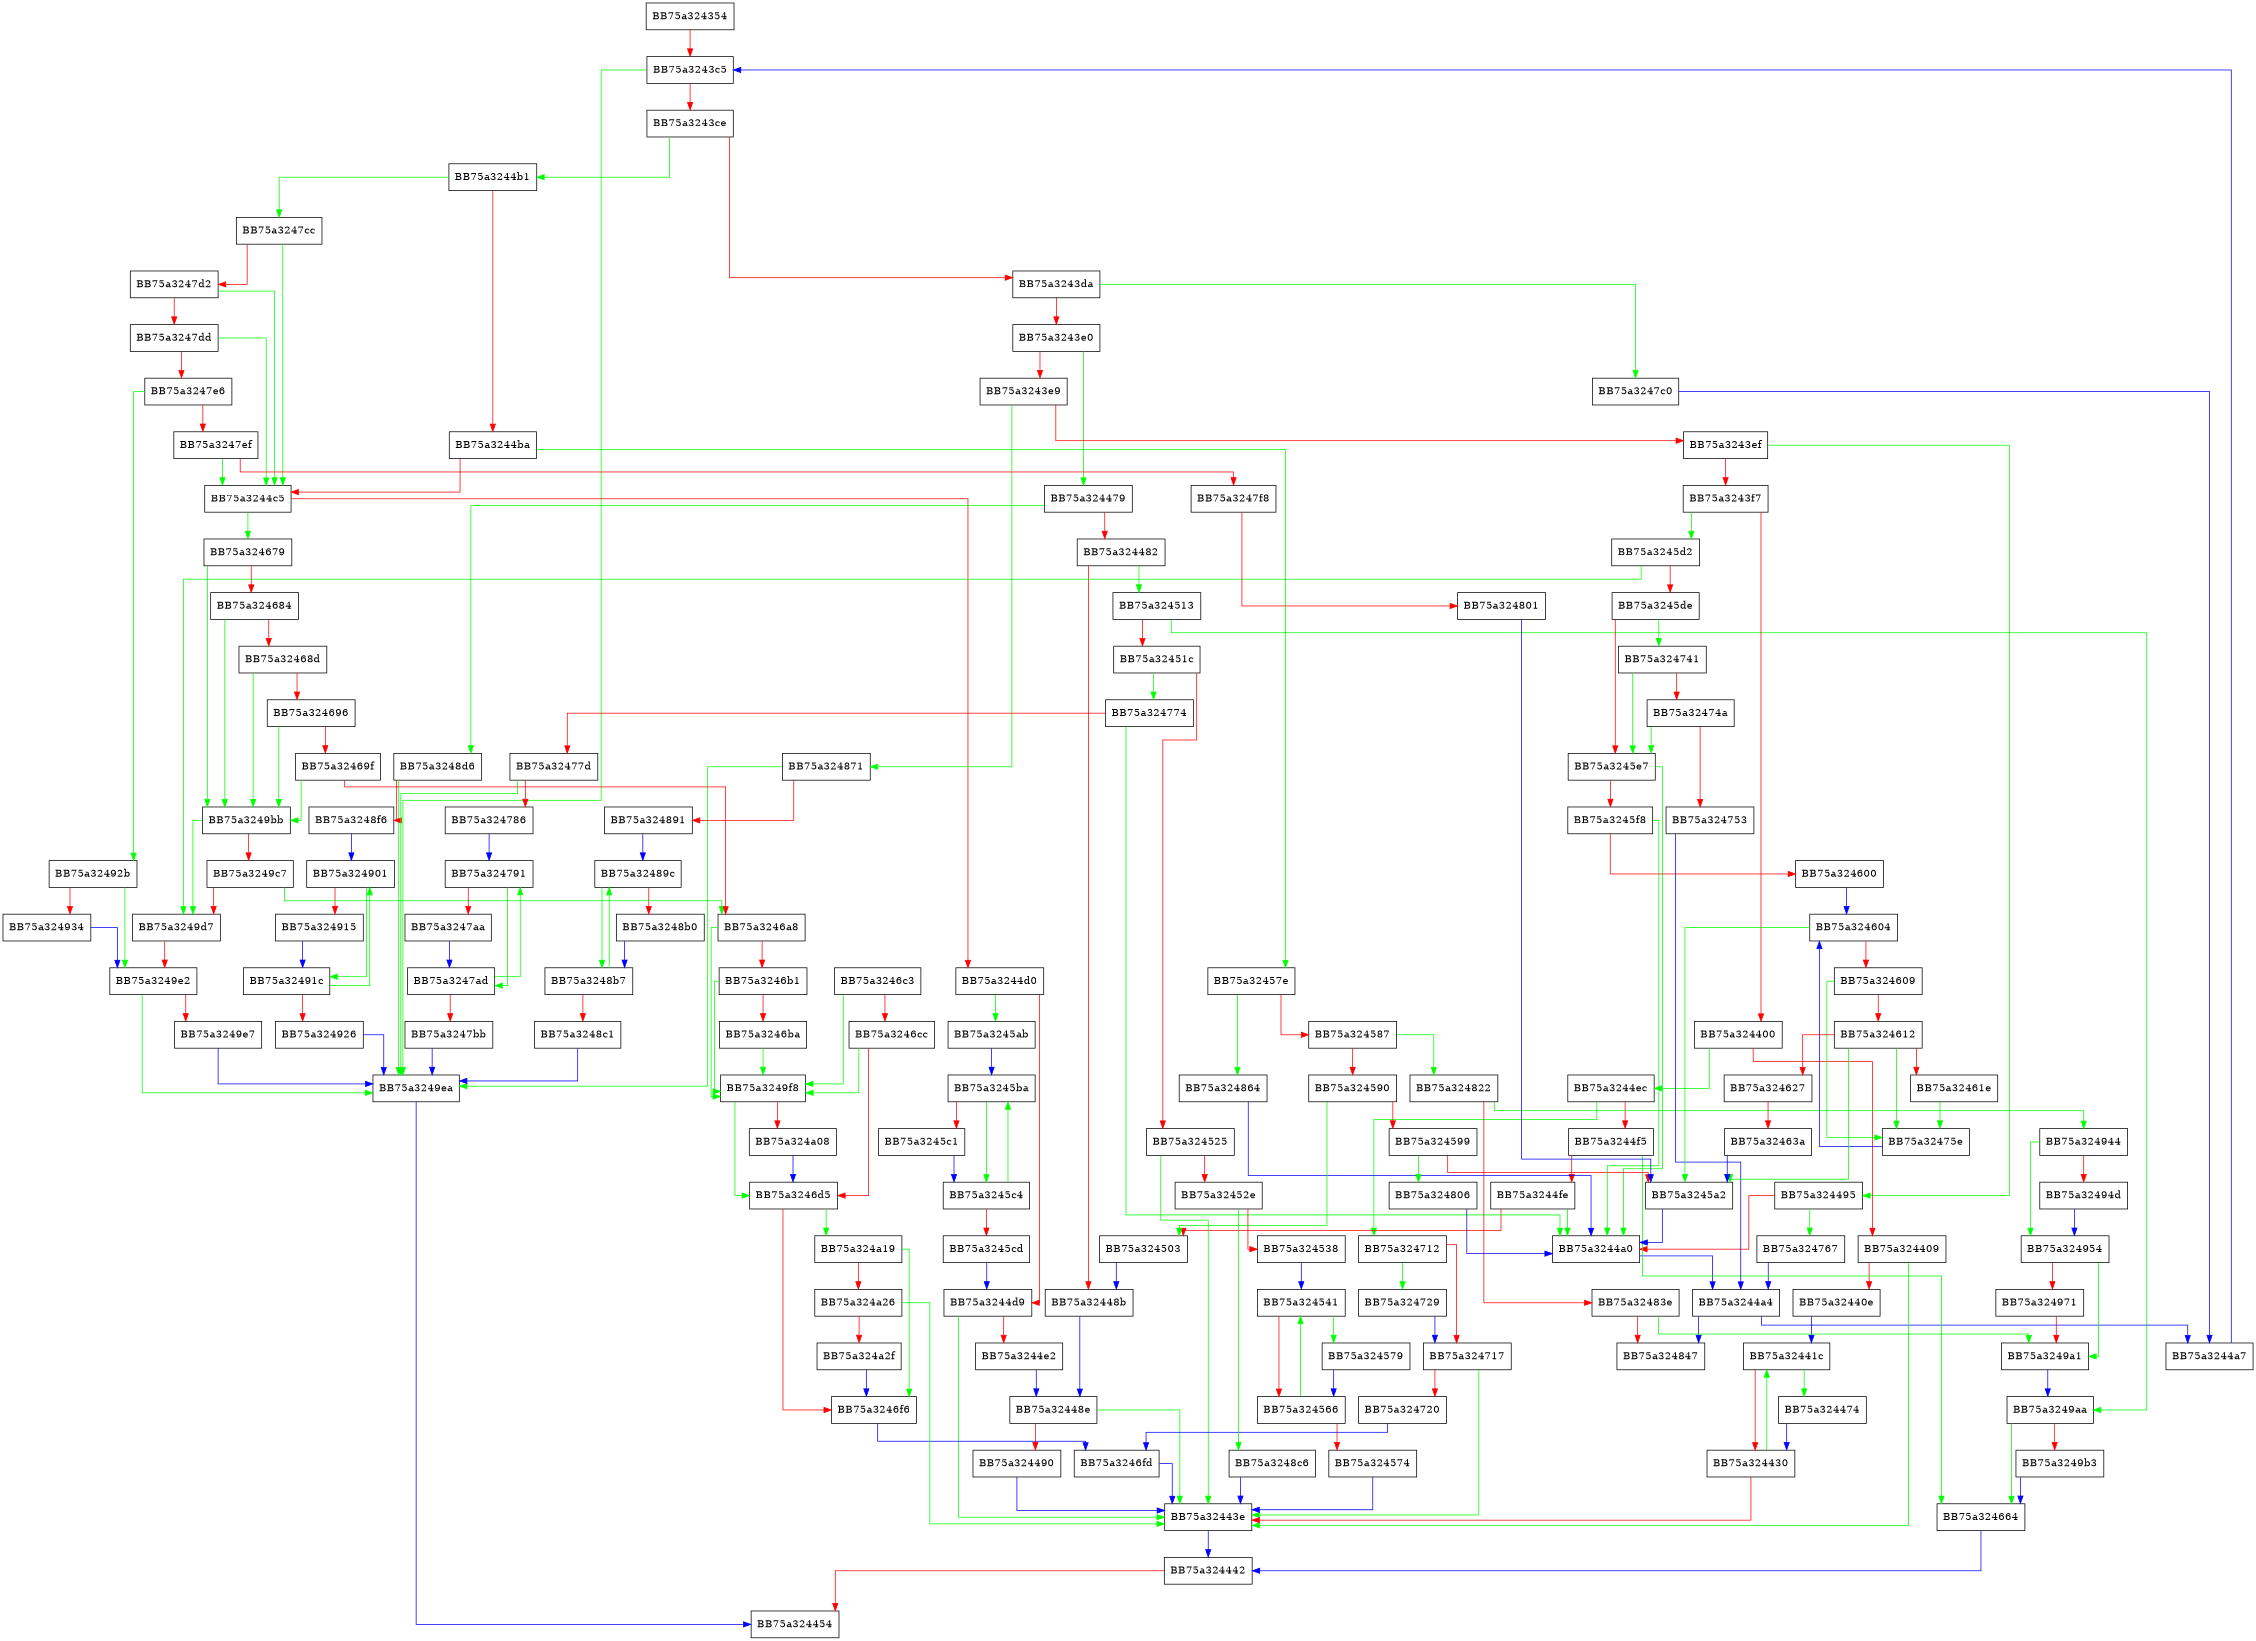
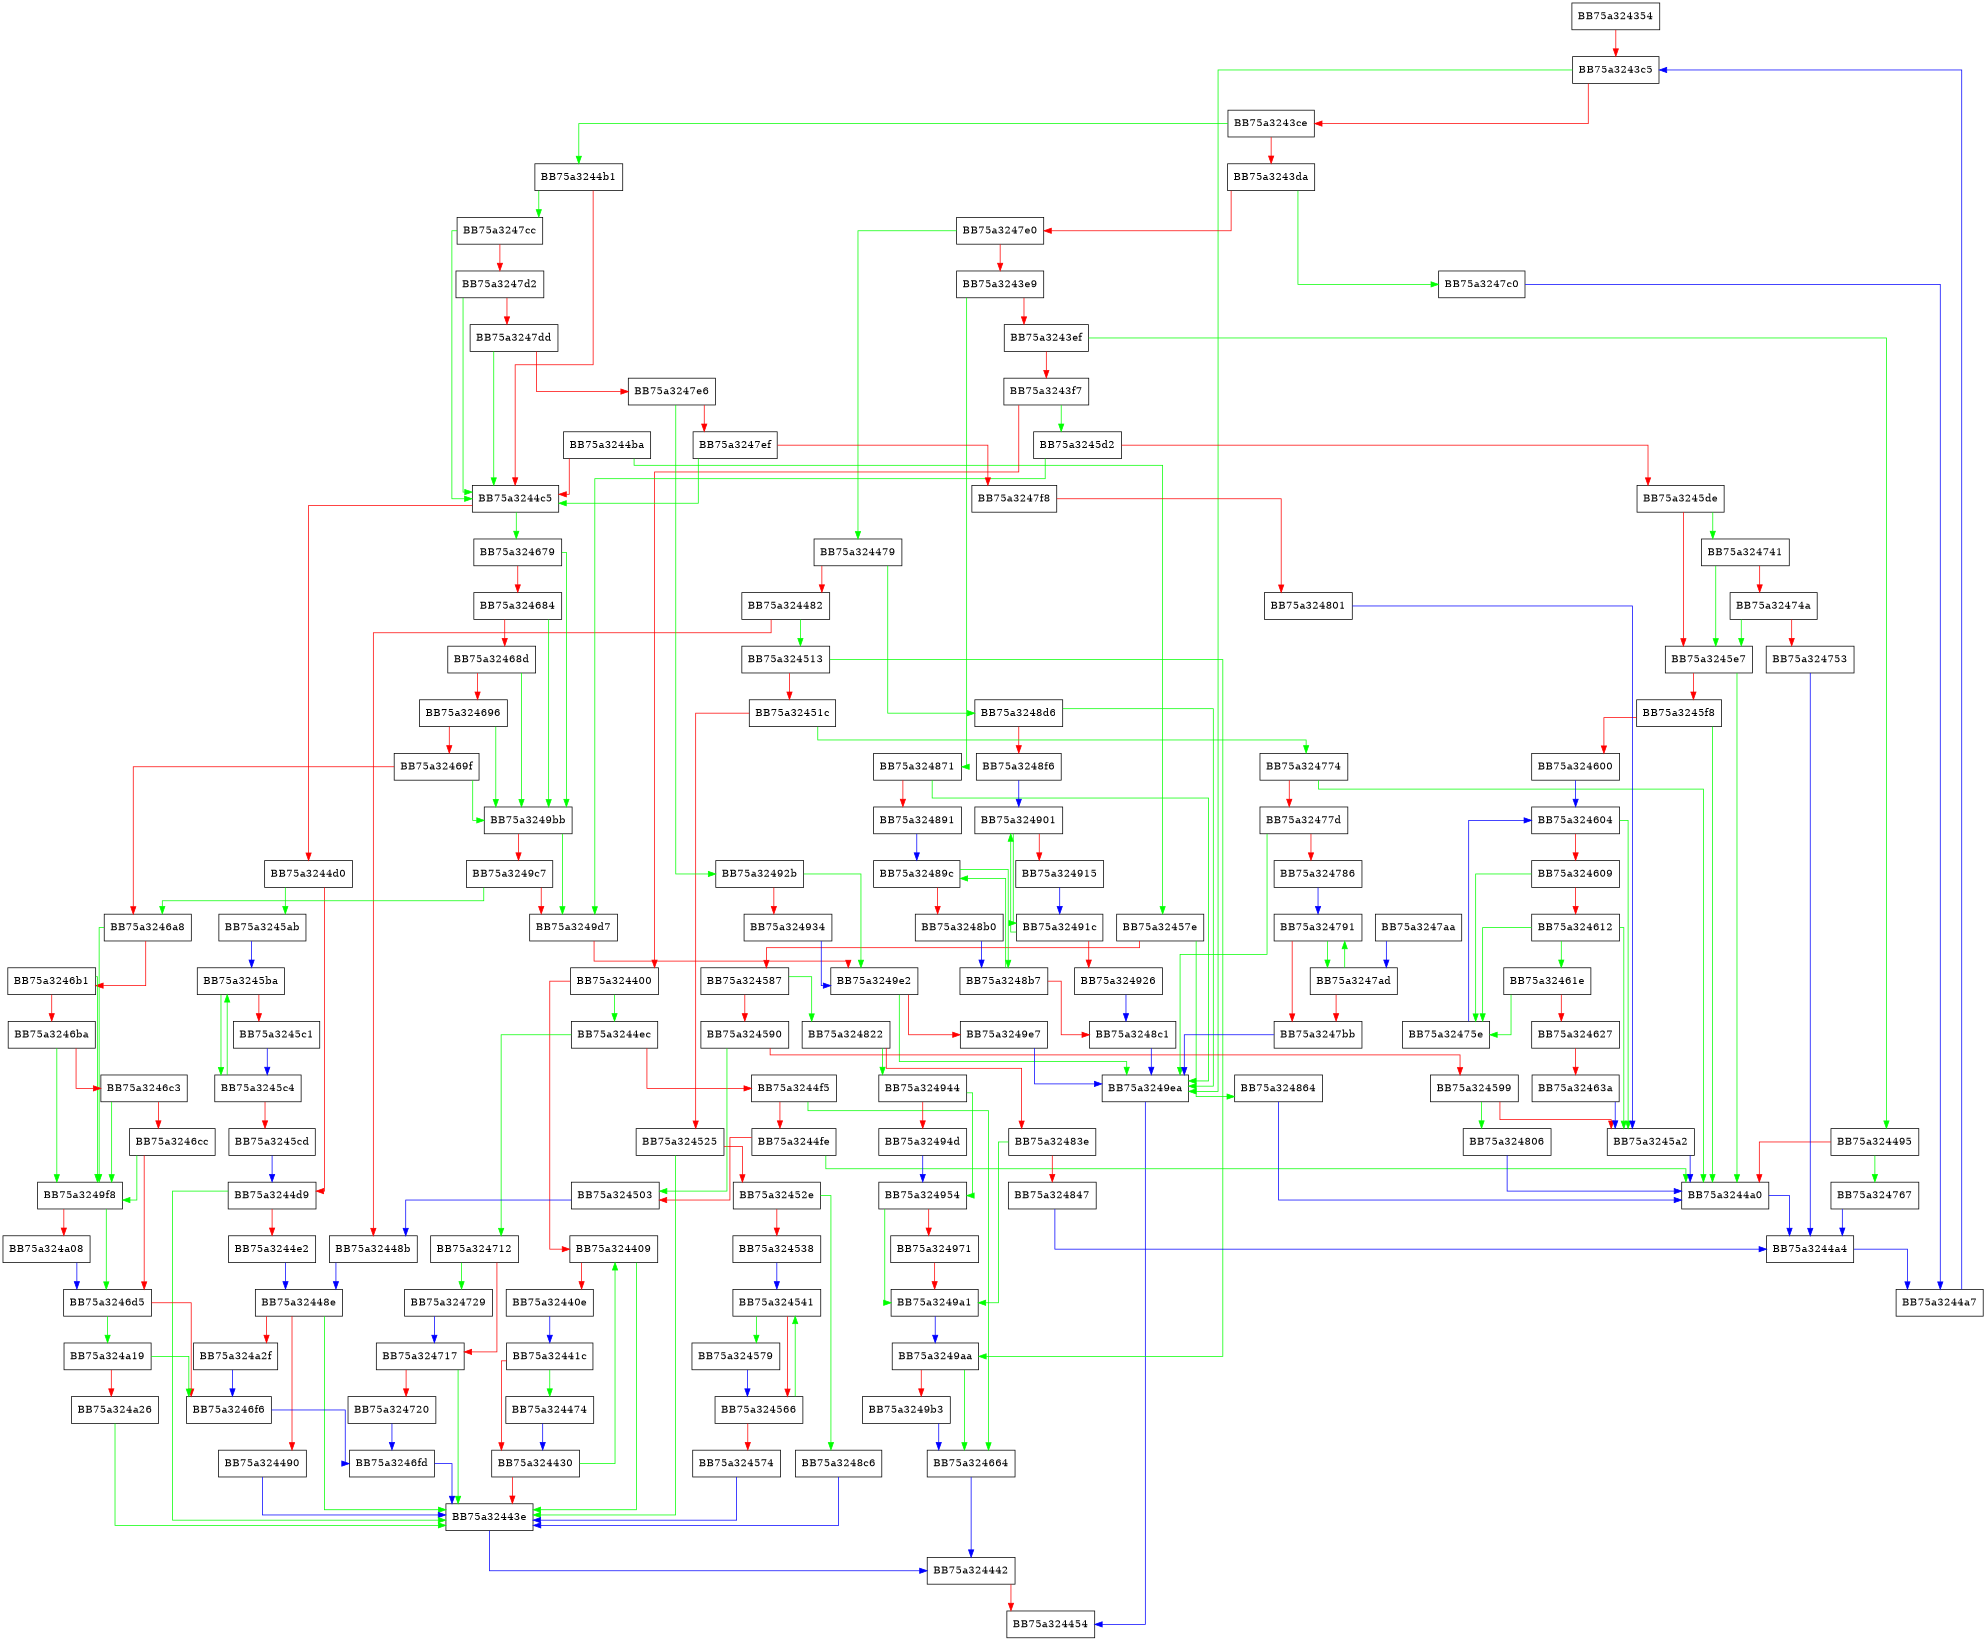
(493, 307) -> (585, 365)
(1056, 338) -> (1000, 231)
(468, 896) -> (1292, 978)
(1803, 1035) -> (1561, 1004)
(384, 1041) -> (1126, 1004)
(1916, 1058) -> (1561, 951)
none -> (76, 1077)
(859, 1326) -> (267, 1326)
(1699, 1326) -> (1387, 1249)
(1767, 1414) -> (615, 1384)
